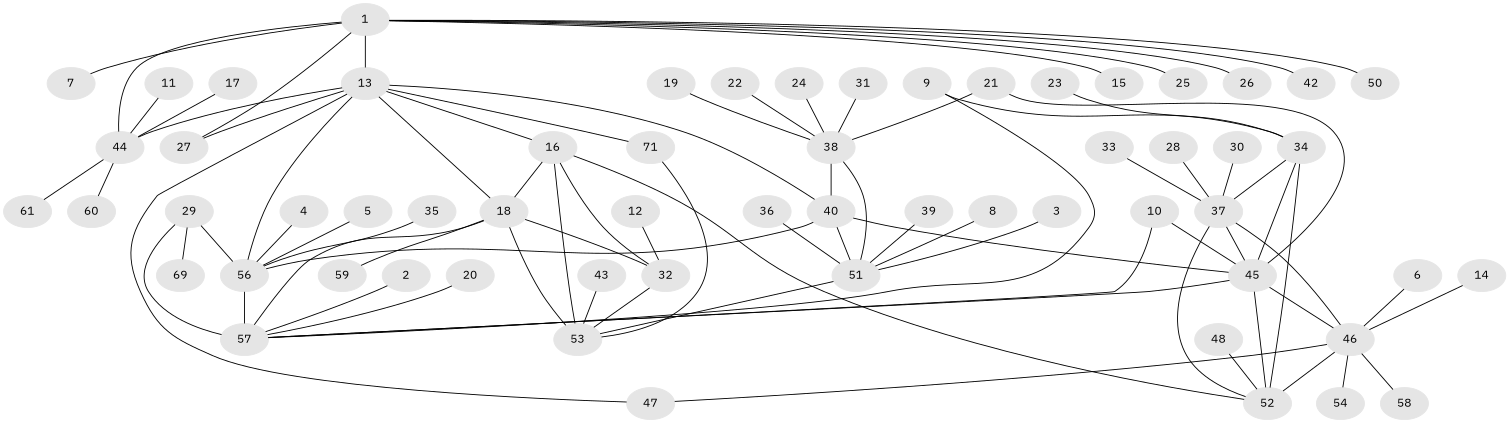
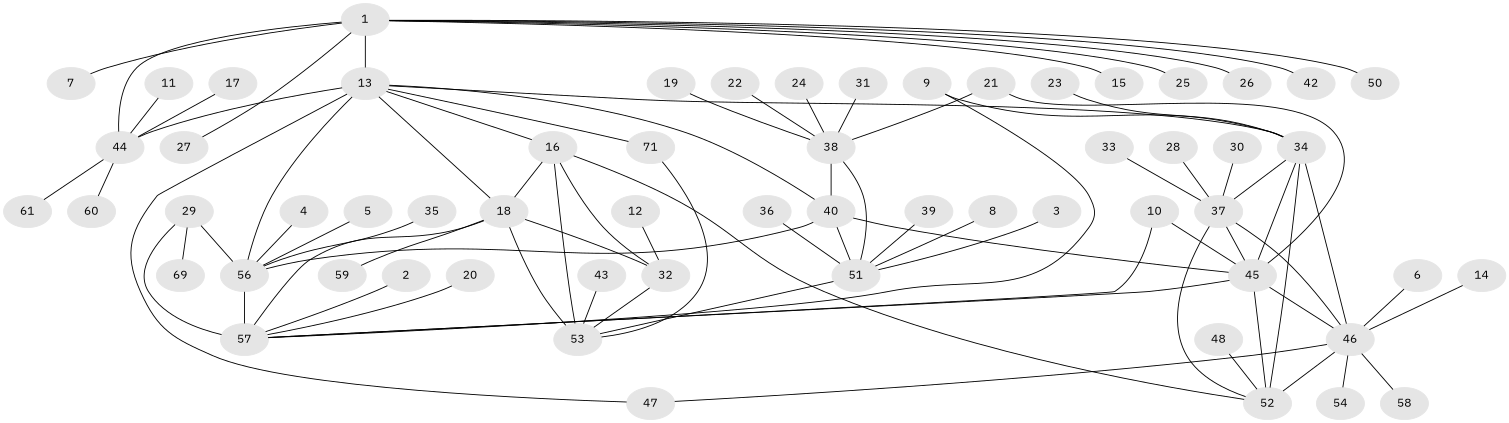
(273, 113) -> (837, 104)
none -> (1326, 244)
